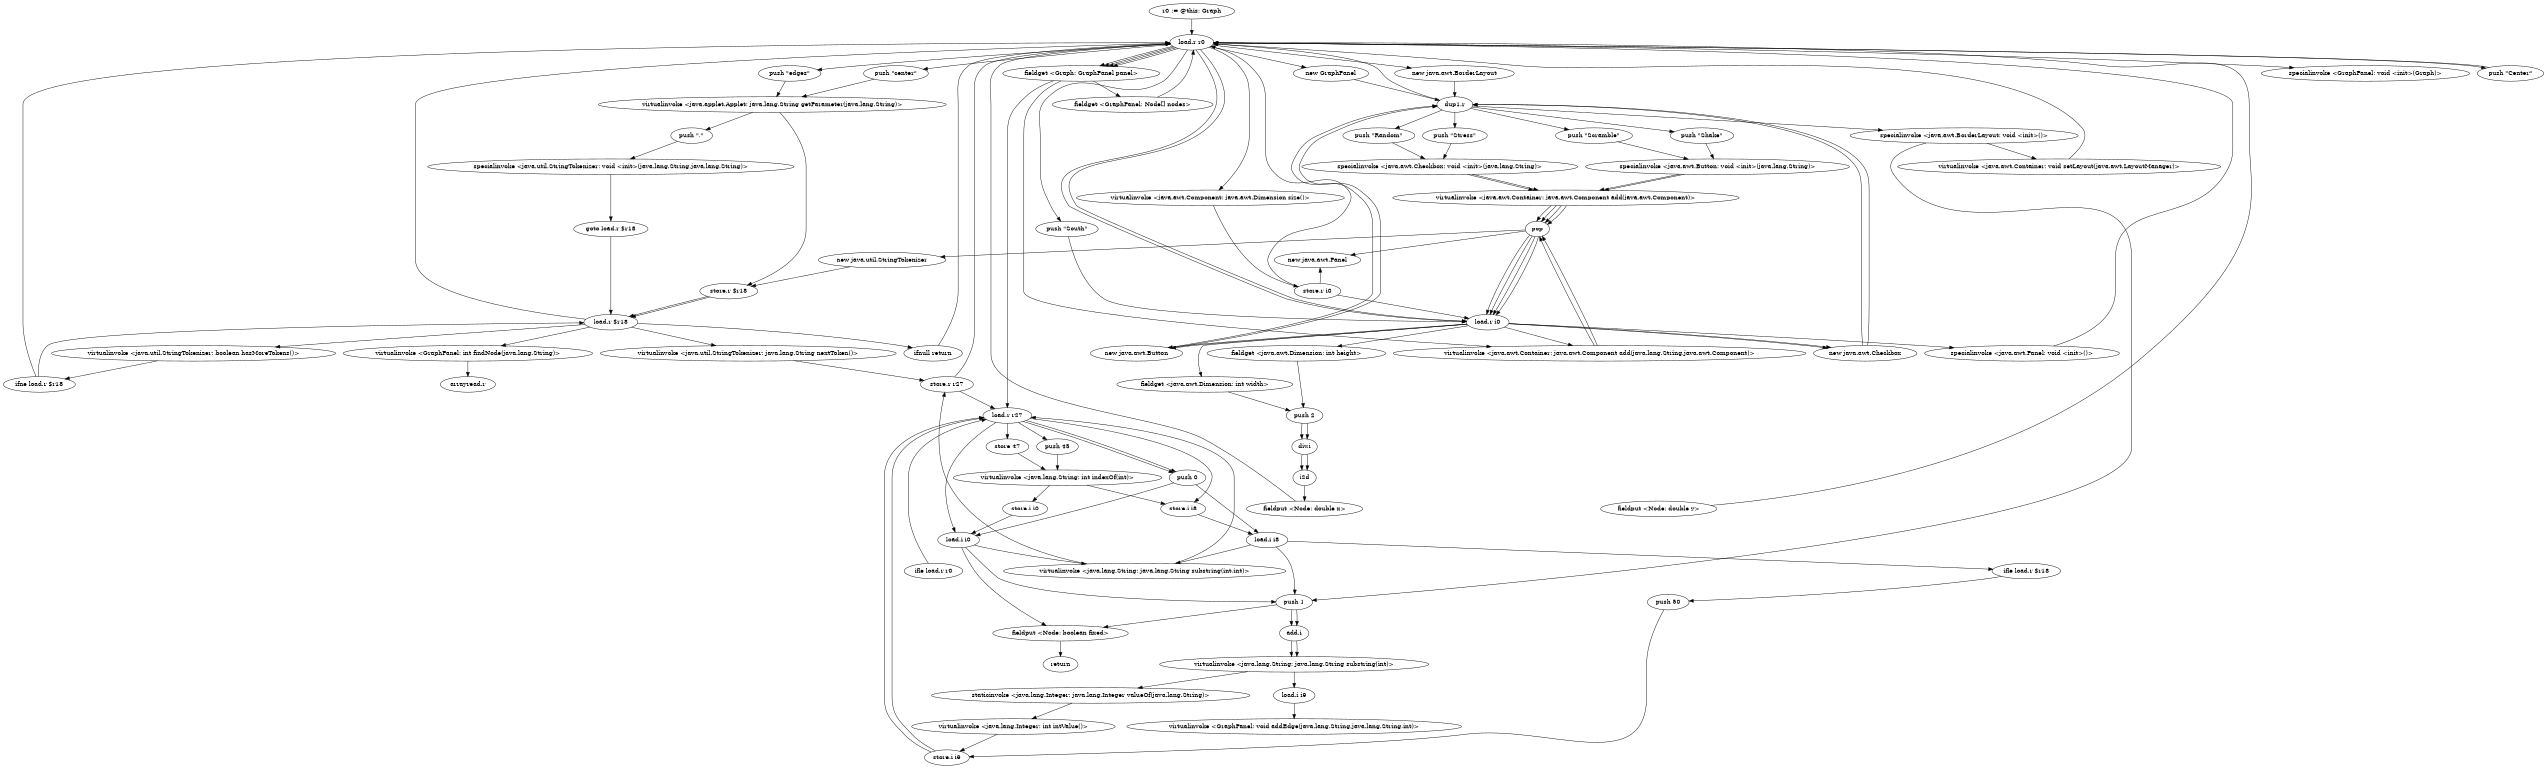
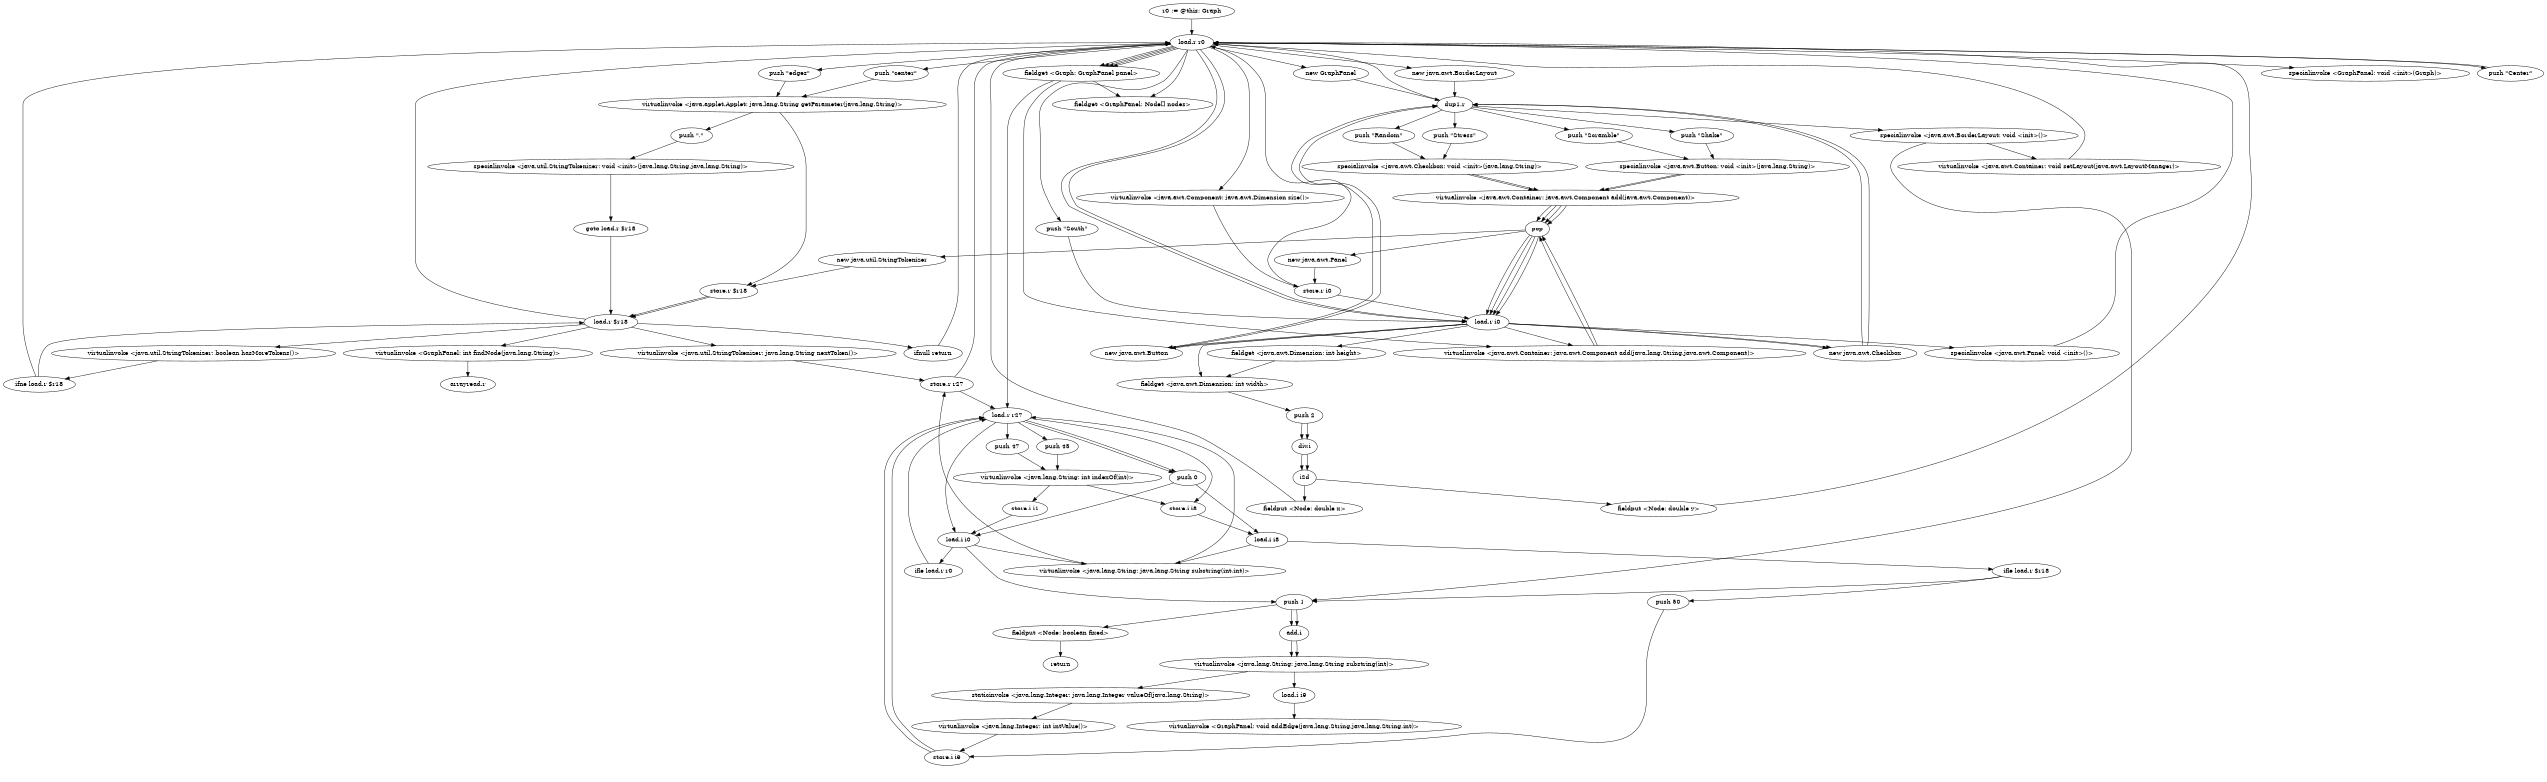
(1182, 81) -> (1177, 77)
(1320, 278) -> (1315, 273)
(1300, 382) -> (1253, 368)
(1007, 447) -> (1007, 447)
none -> (1462, 492)
(1025, 509) -> (1025, 509)
(1291, 566) -> (1660, 592)
(995, 592) -> (948, 554)
